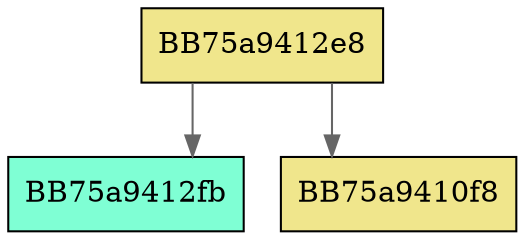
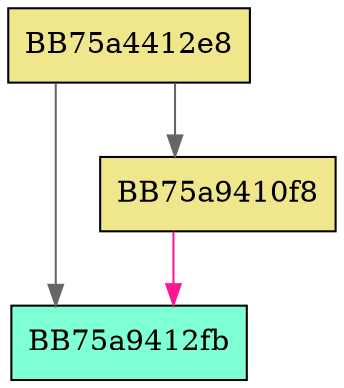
(262, 45) -> (129, 45)
none -> (173, 258)
